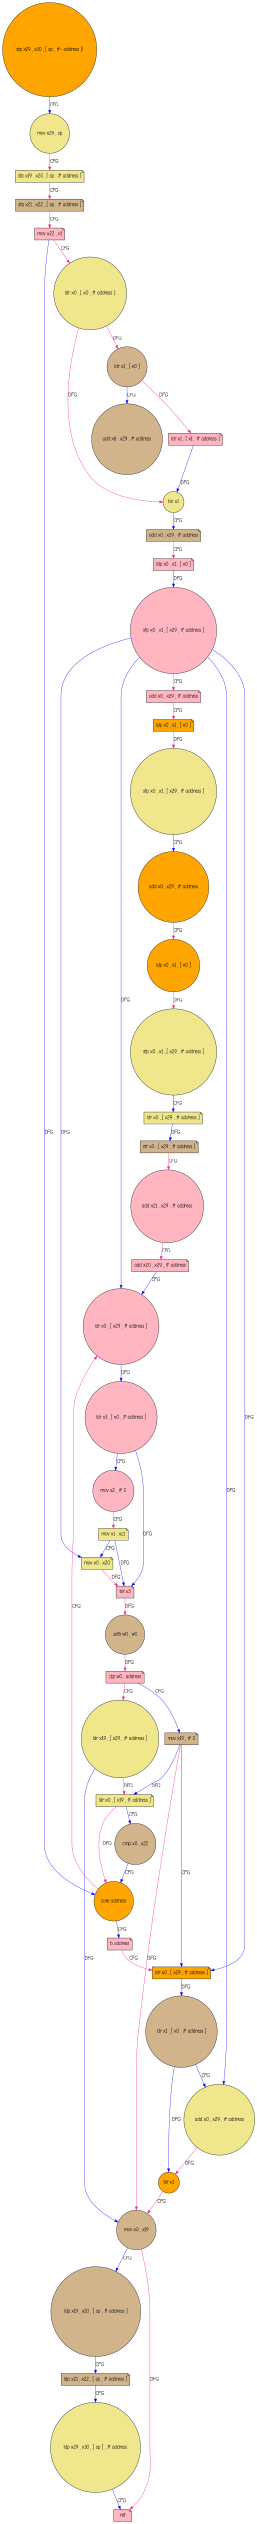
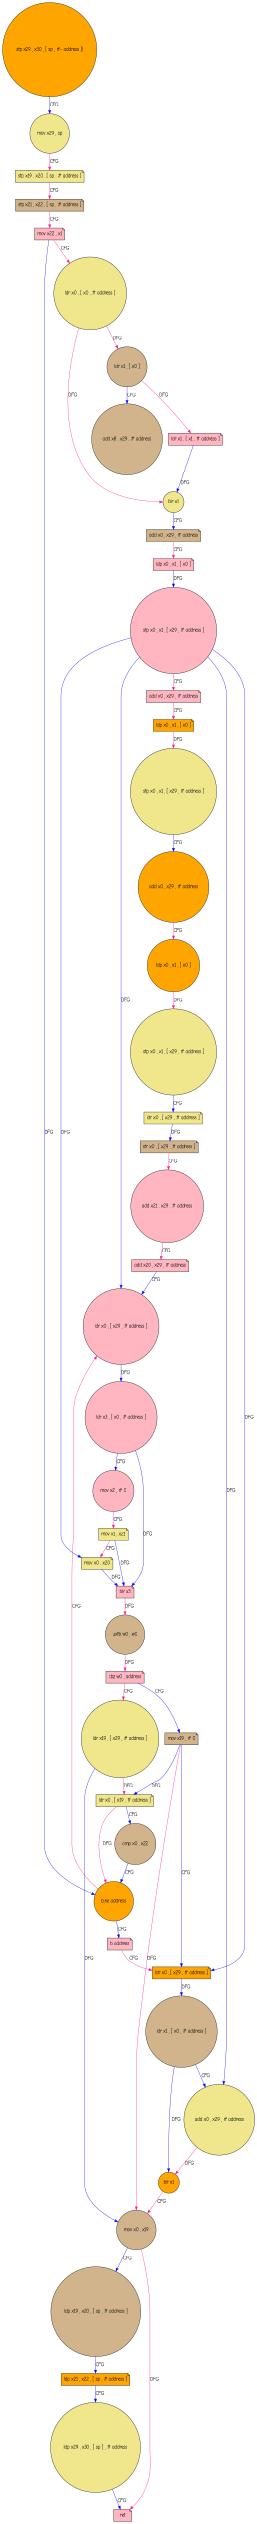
(106, 1547) -> (106, 1547)
(108, 1577) -> (108, 1577)
(95, 2379) -> (95, 2379)
